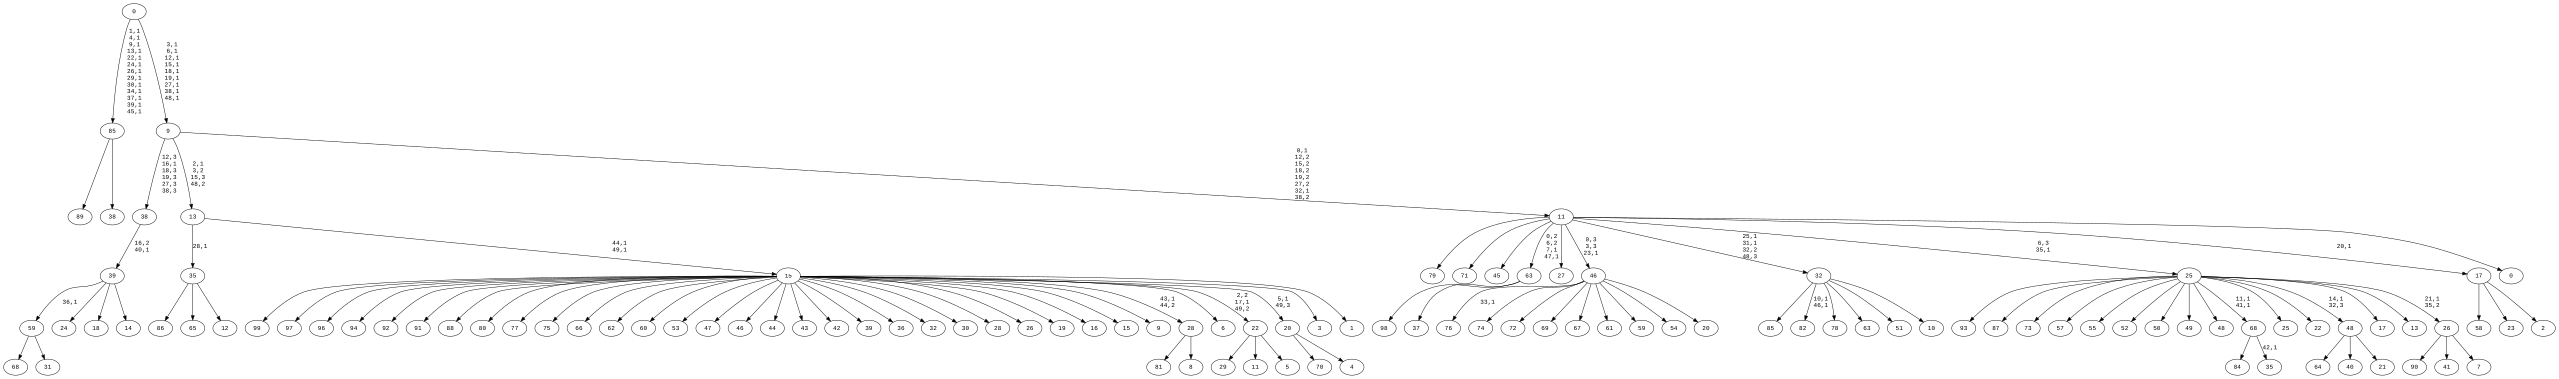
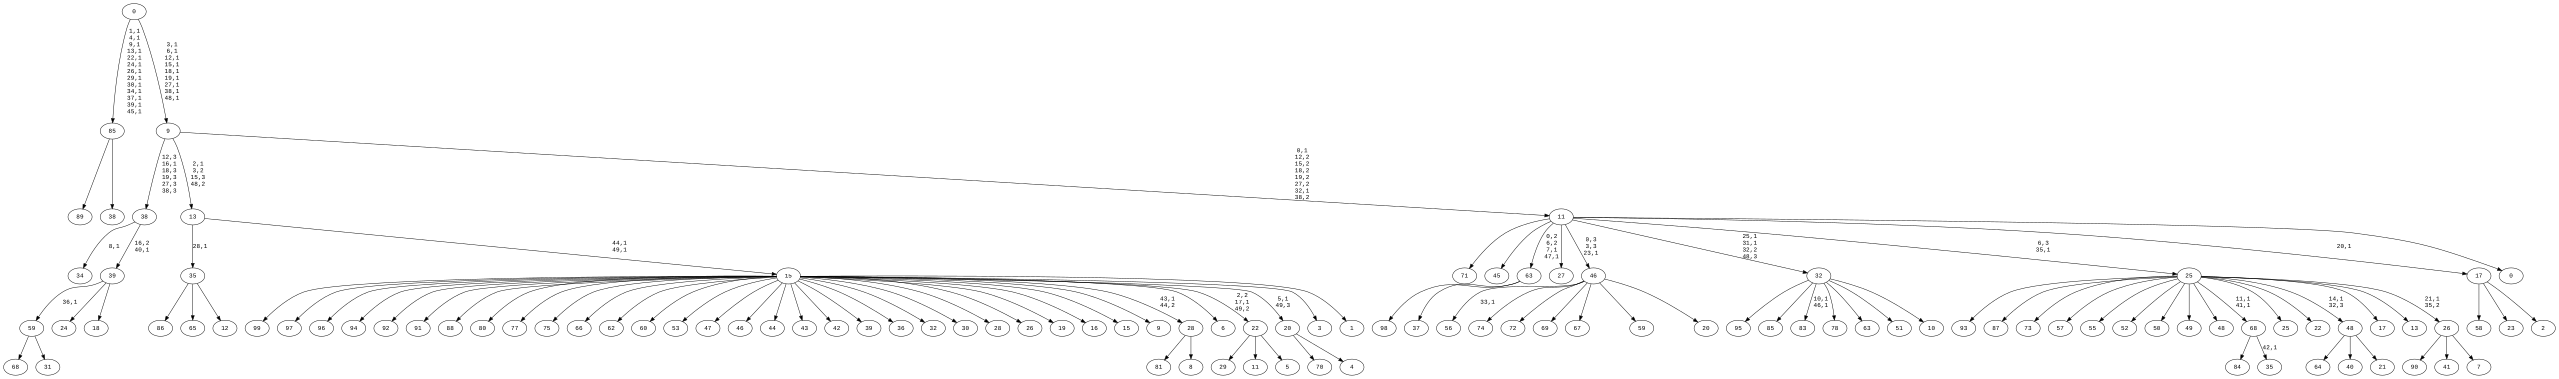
none -> (80, 276)
(1432, 276) -> none
(128, 328) -> none
(1449, 328) -> (1449, 328)
(1610, 328) -> none
(1674, 328) -> none
none -> (1738, 328)
(1803, 328) -> (1803, 328)
